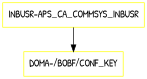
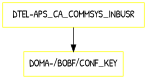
(74, 15) -> (74, 15)
